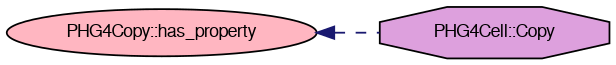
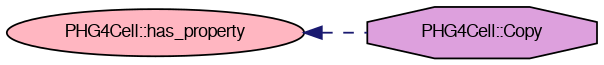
(162, 33) -> (155, 33)
